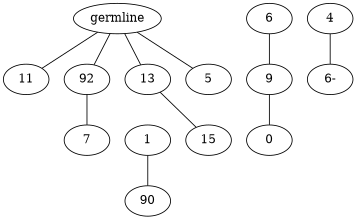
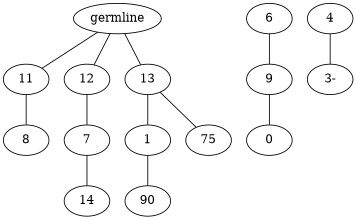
(87, 79) -> (87, 79)
(209, 79) -> none
(330, 79) -> (330, 79)
none -> (148, 110)
none -> (26, 140)
(209, 140) -> (209, 140)
none -> (87, 201)
